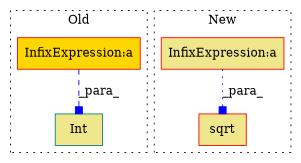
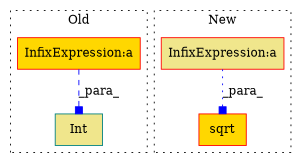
(223, 130) -> (223, 130)
